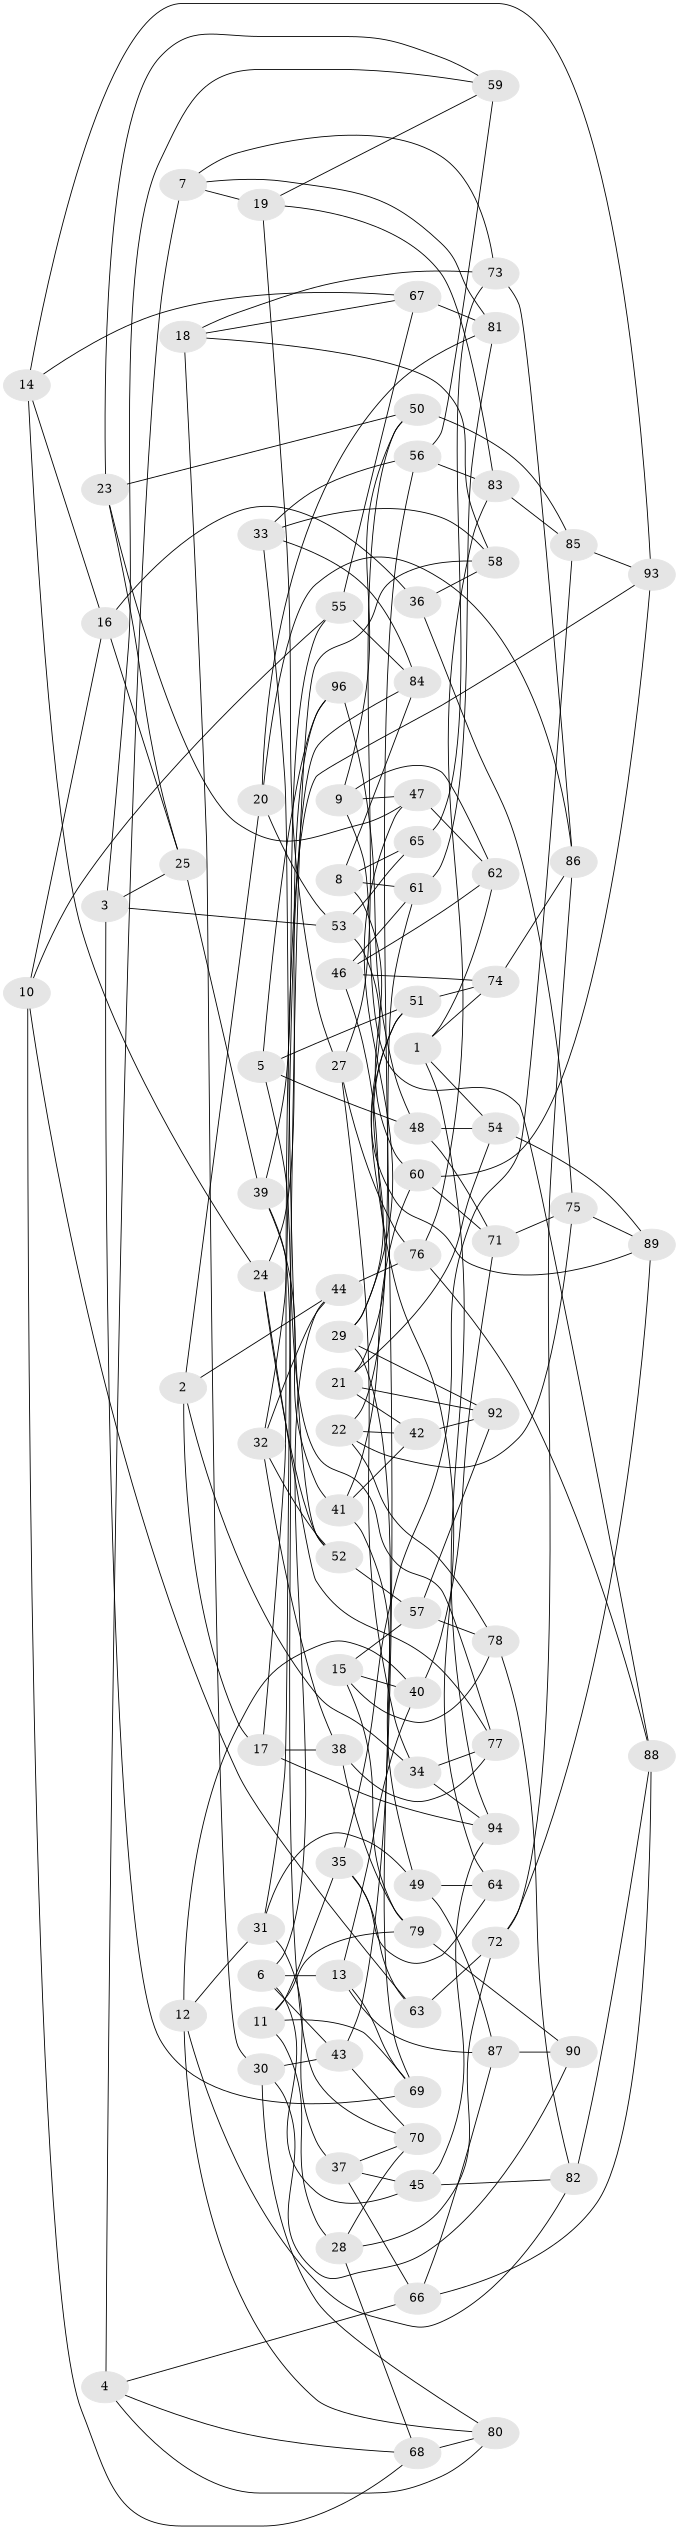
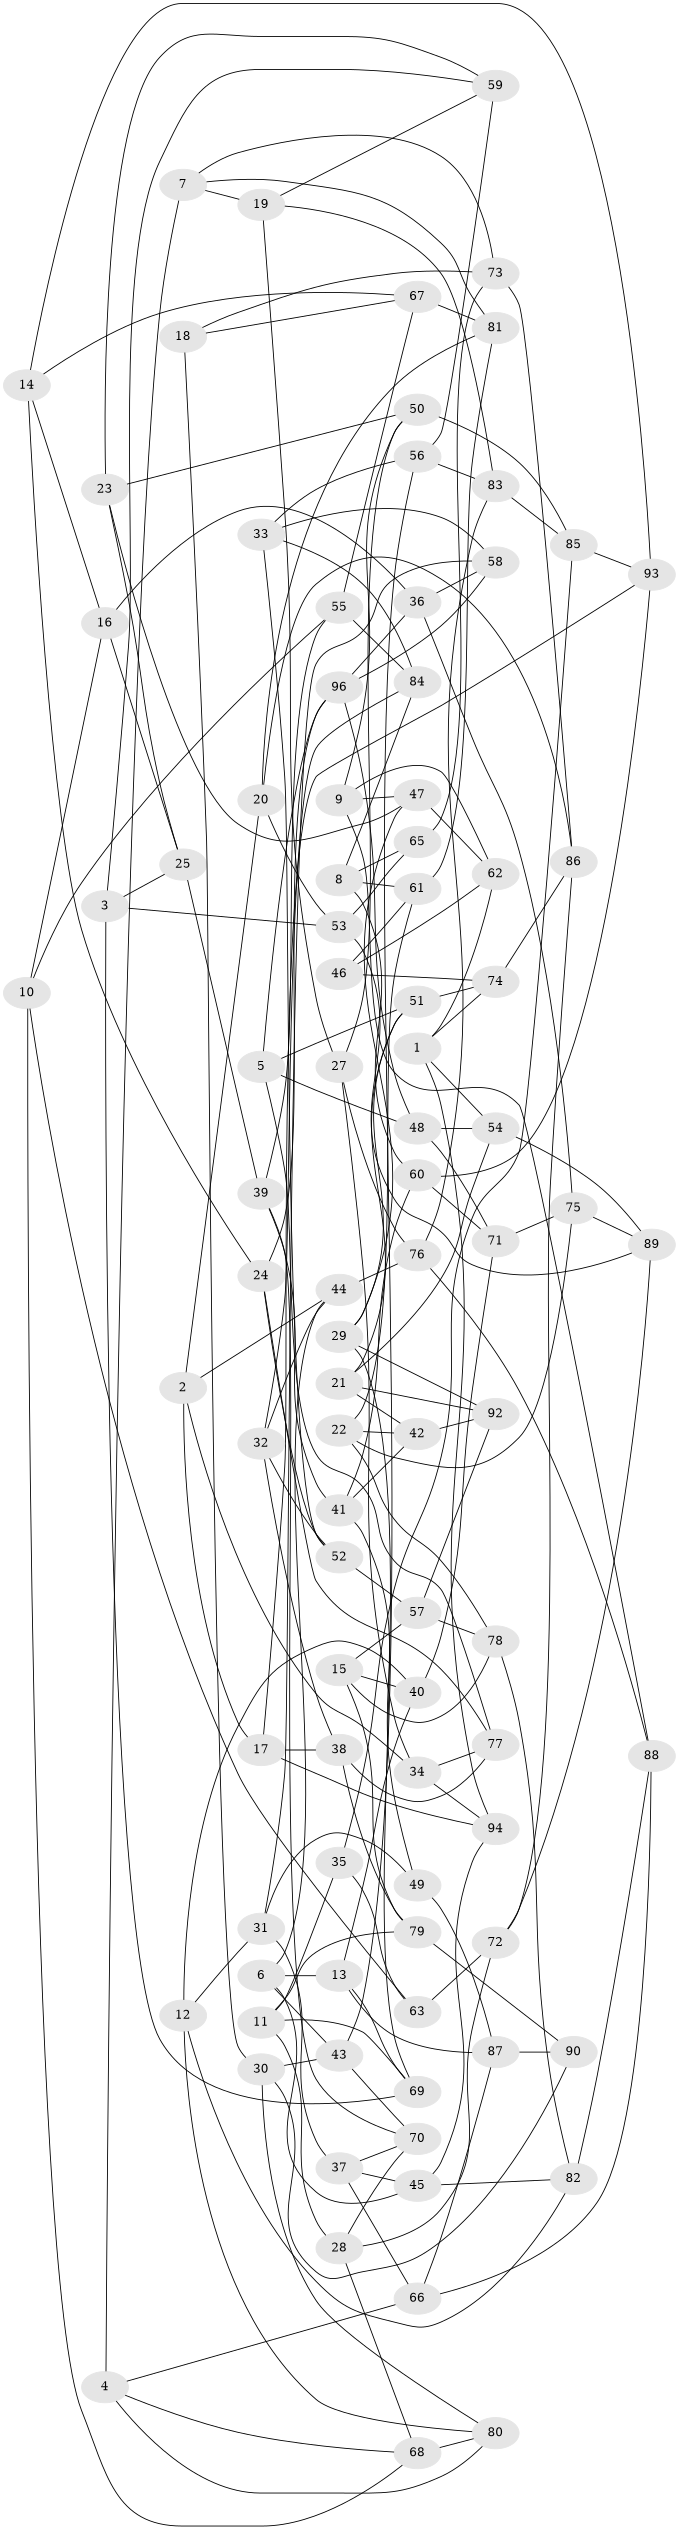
(420, 374) -> (425, 638)
none -> (375, 649)
(496, 1885) -> none
